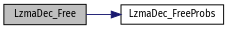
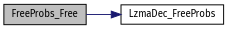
(45, 15) -> (45, 15)
